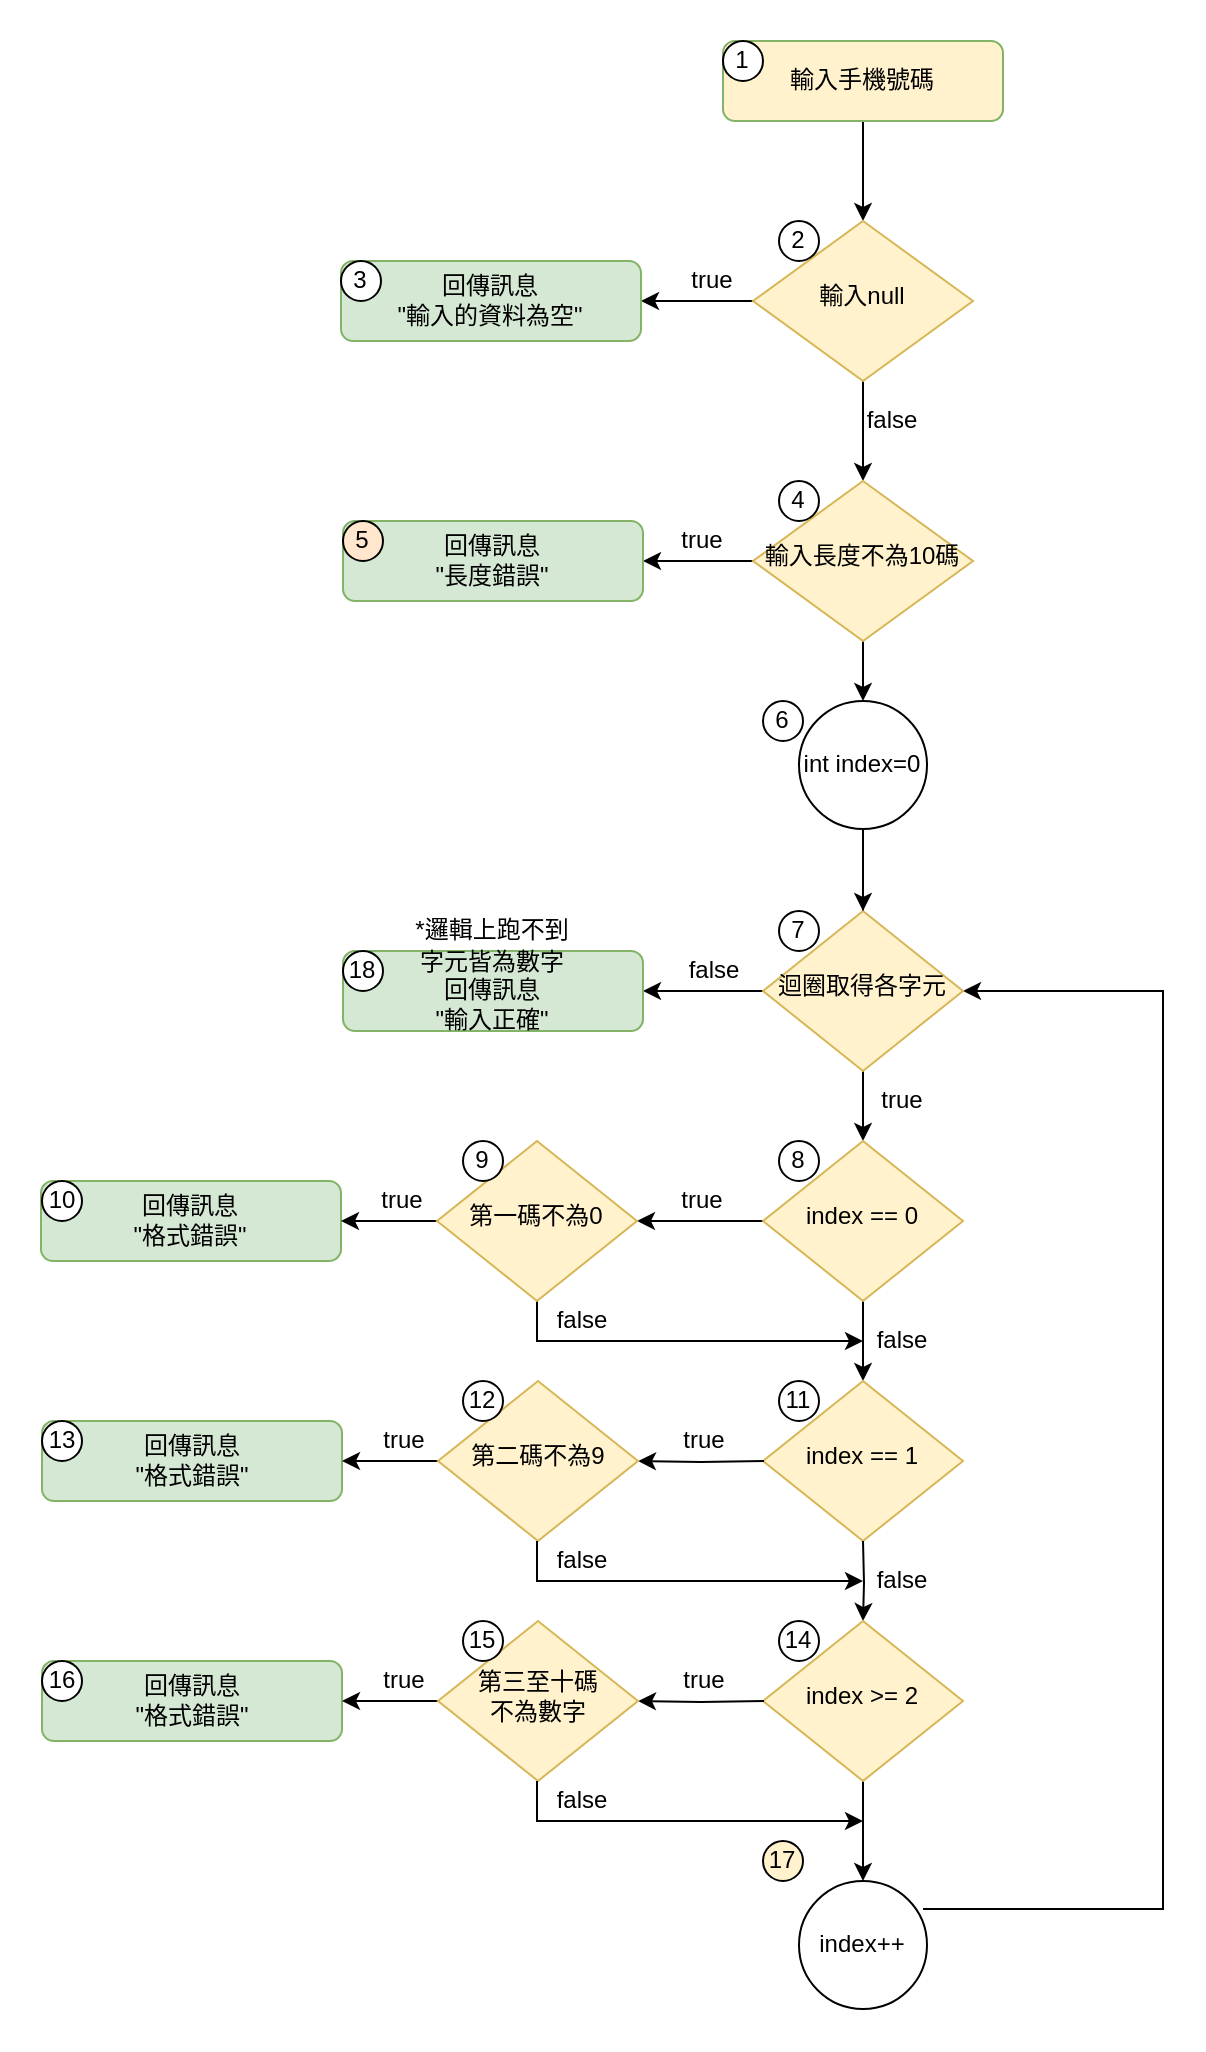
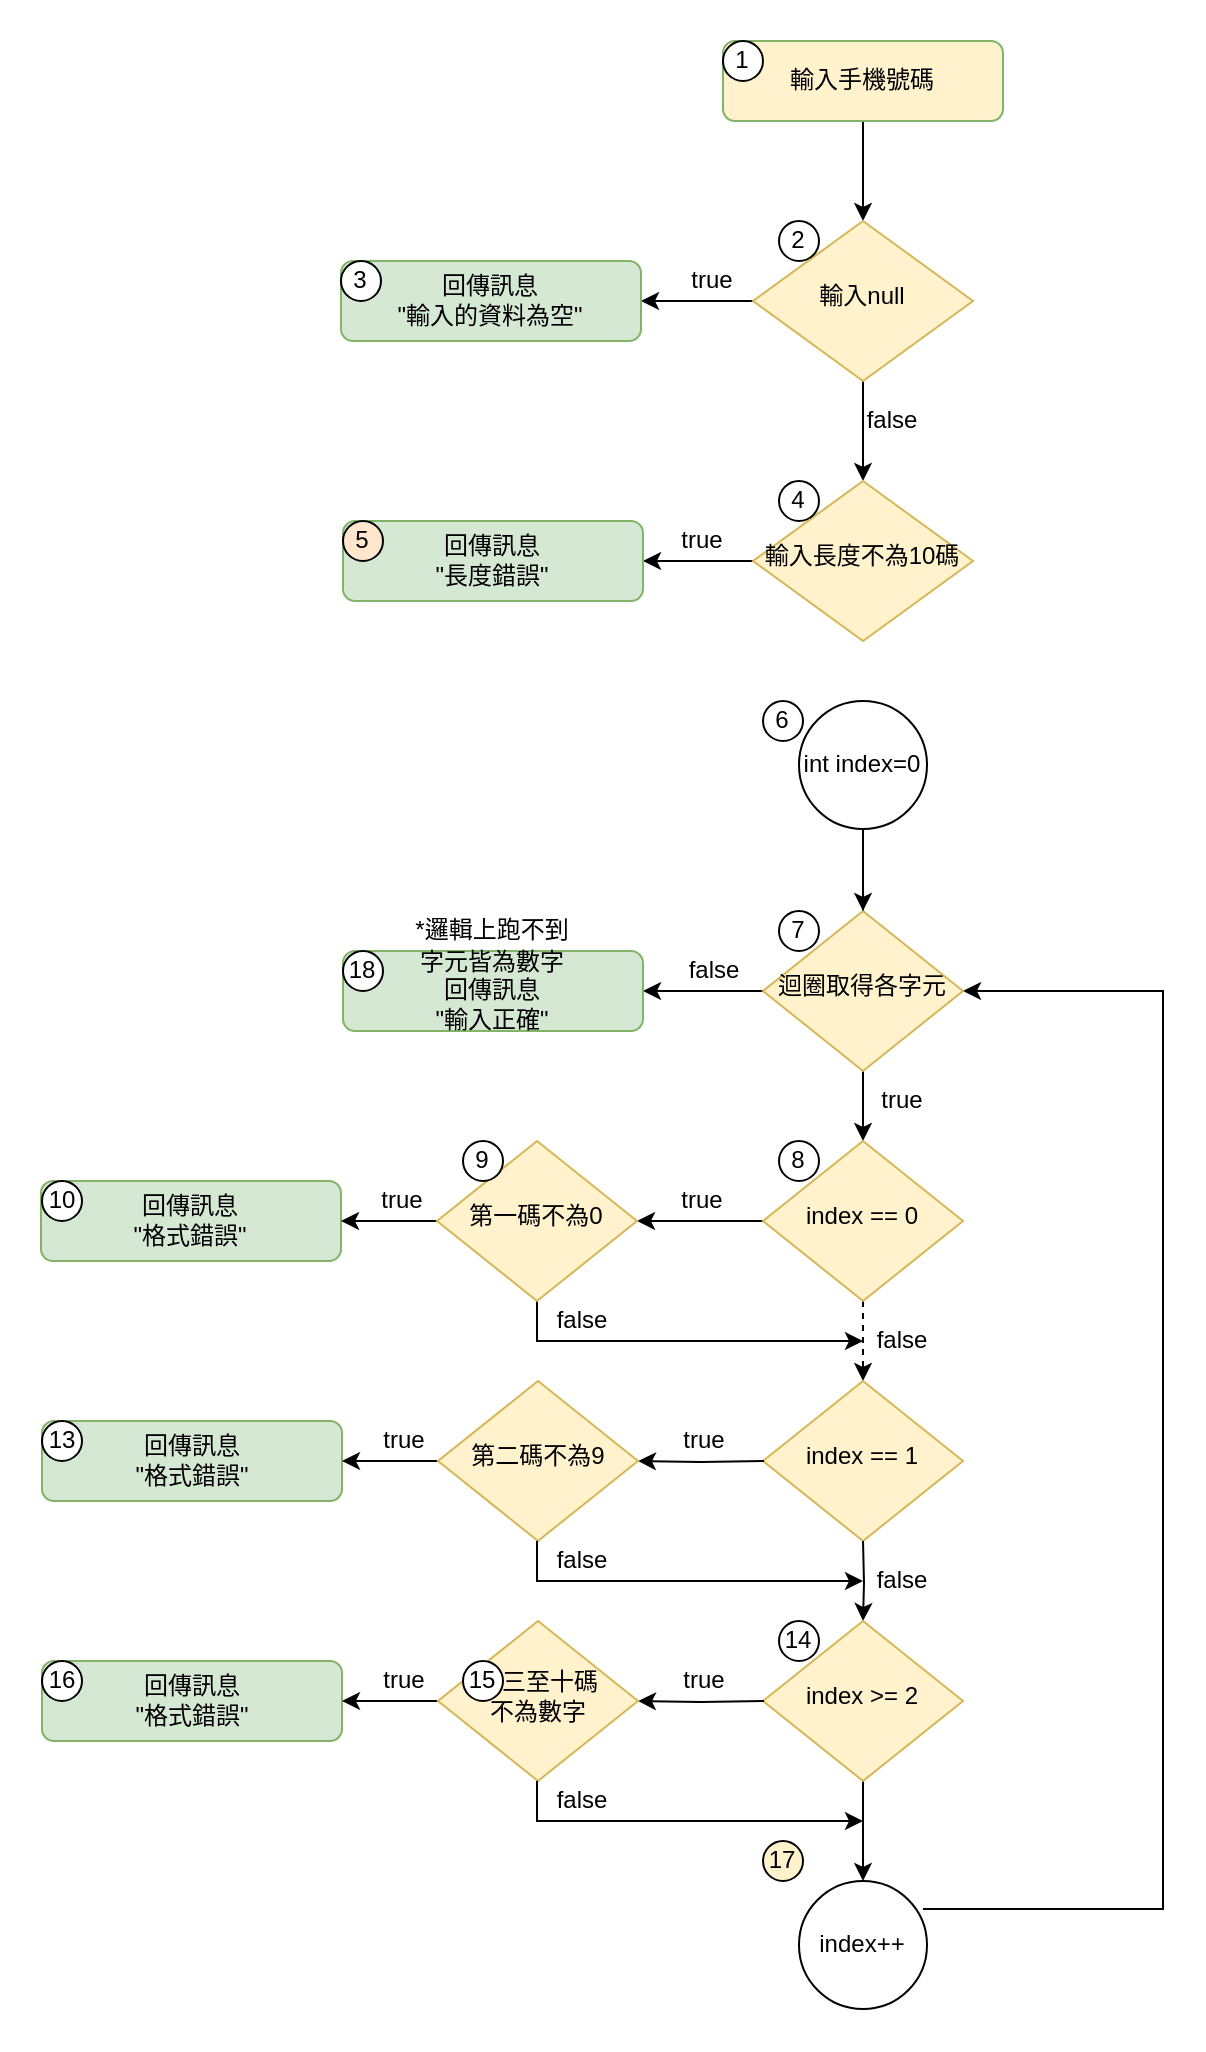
(863, 678) -> none
(863, 1333) -> (863, 1333)
(483, 1401) -> none
(799, 1401) -> none
(483, 1641) -> (483, 1681)
